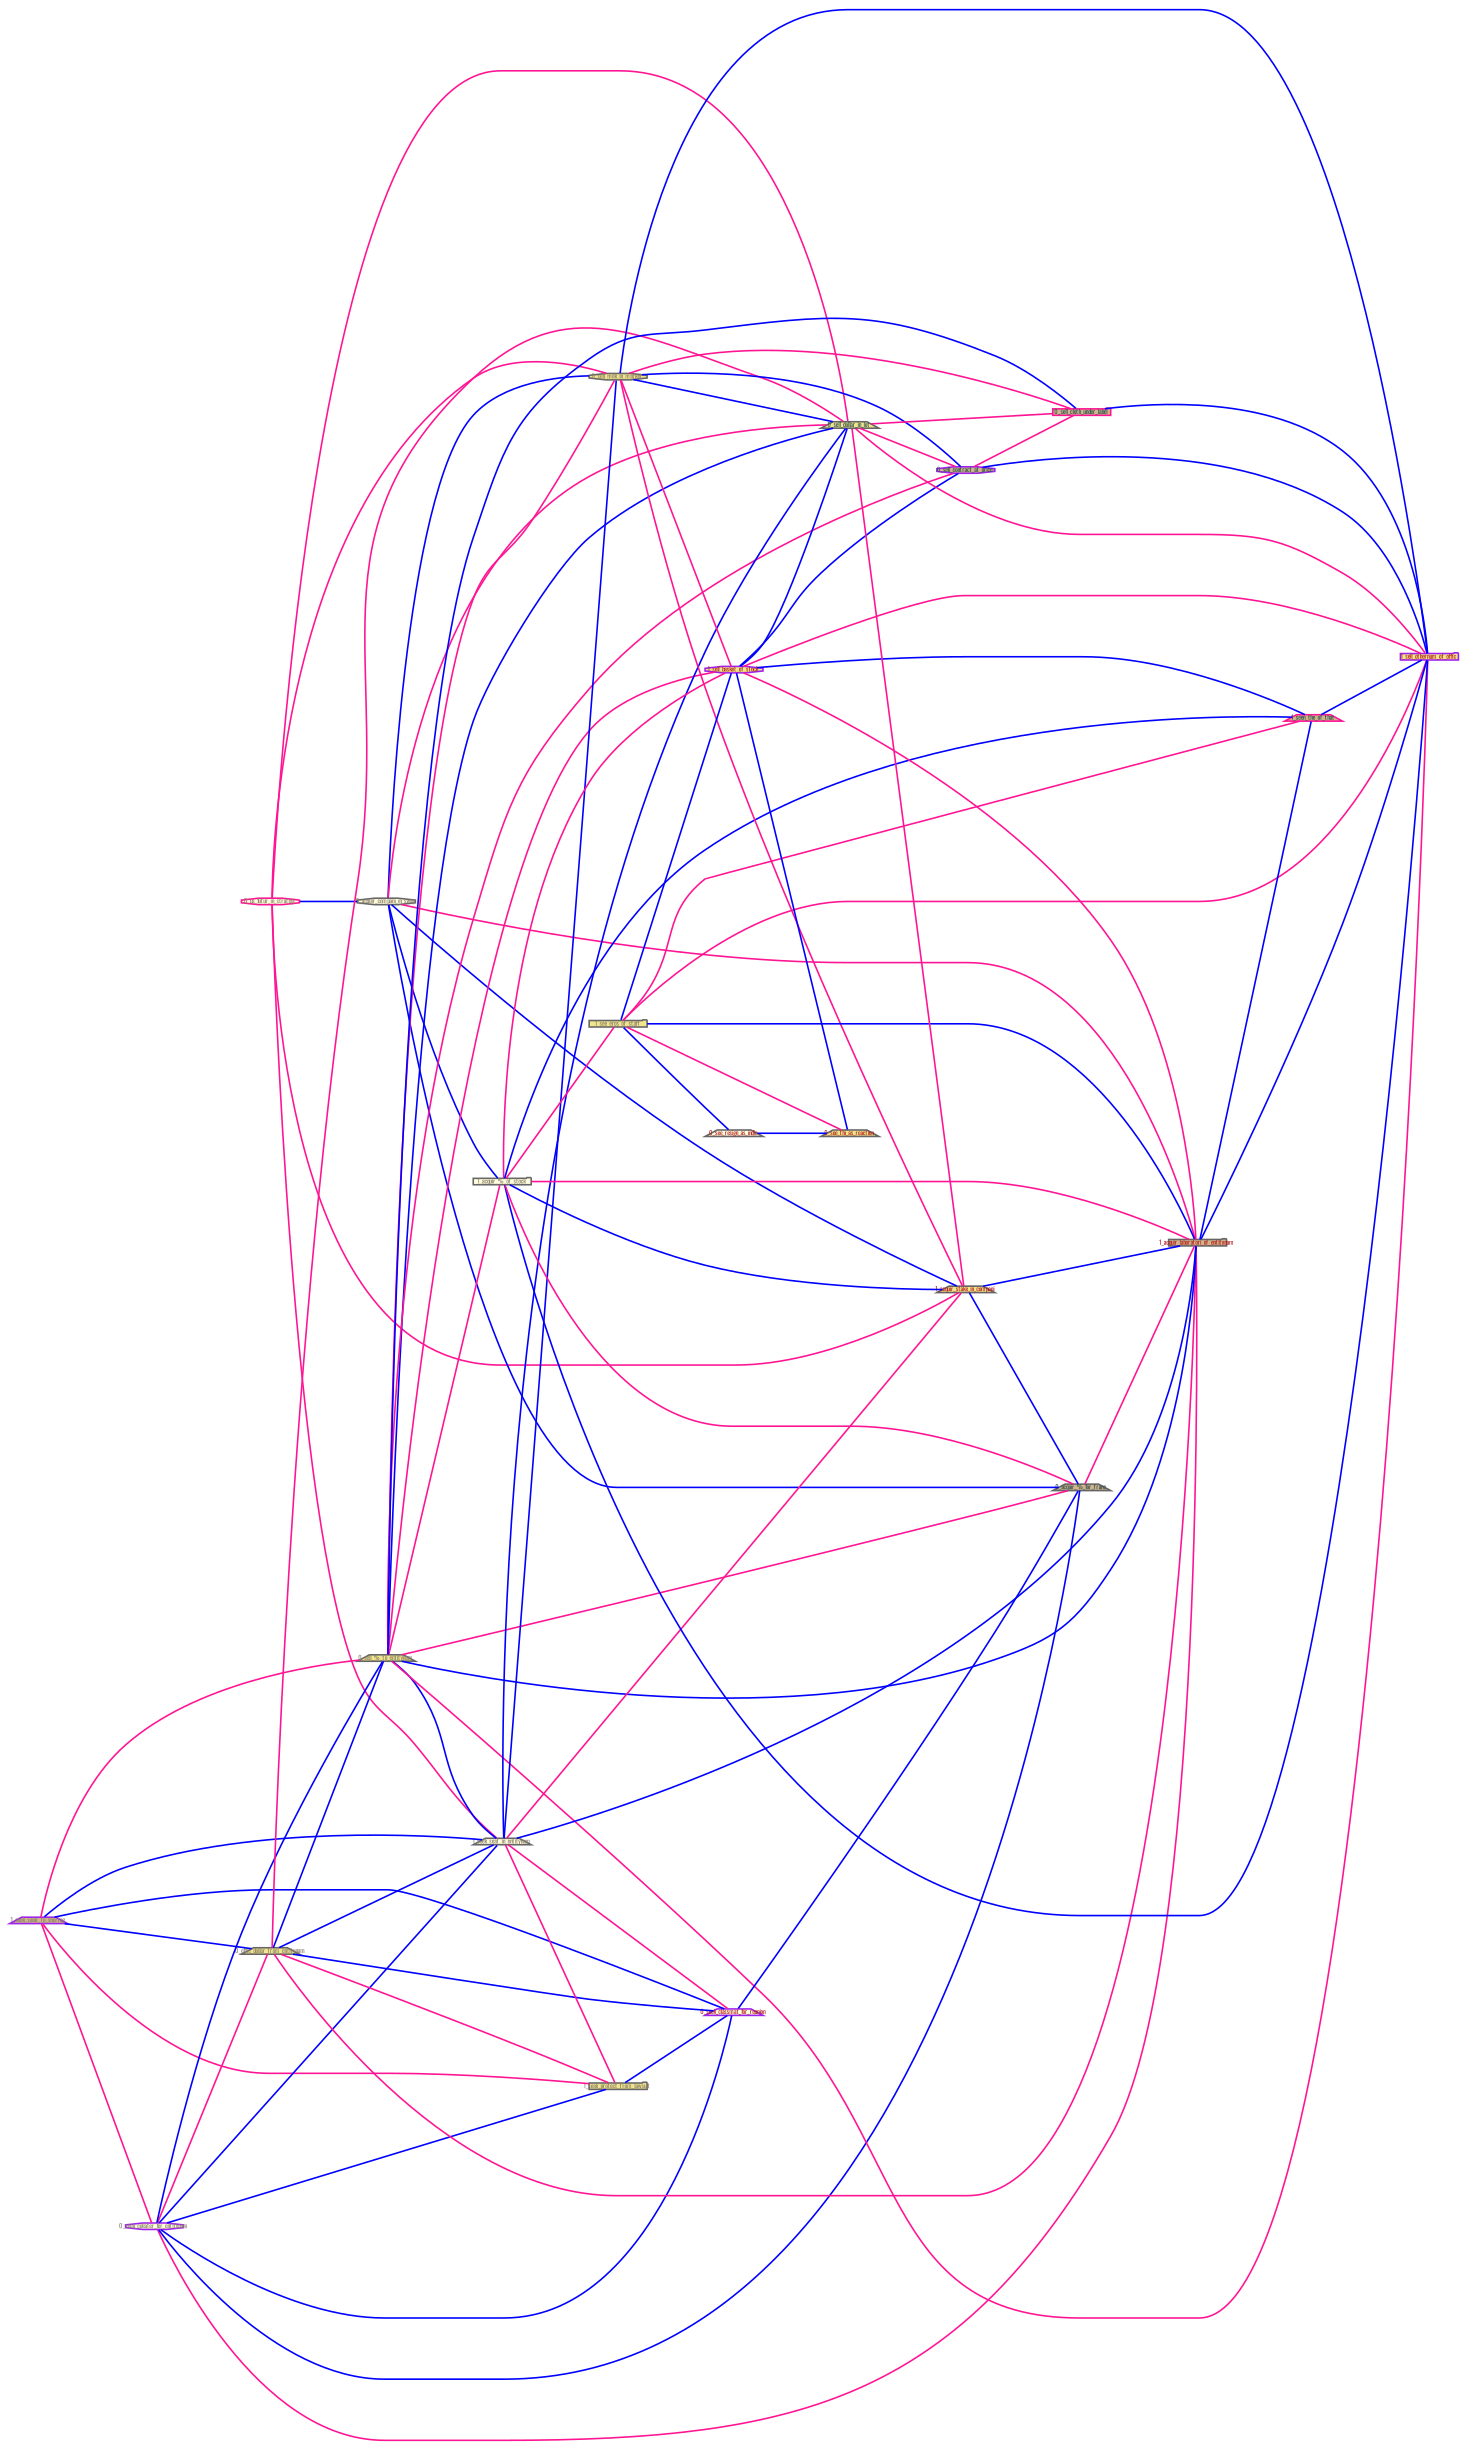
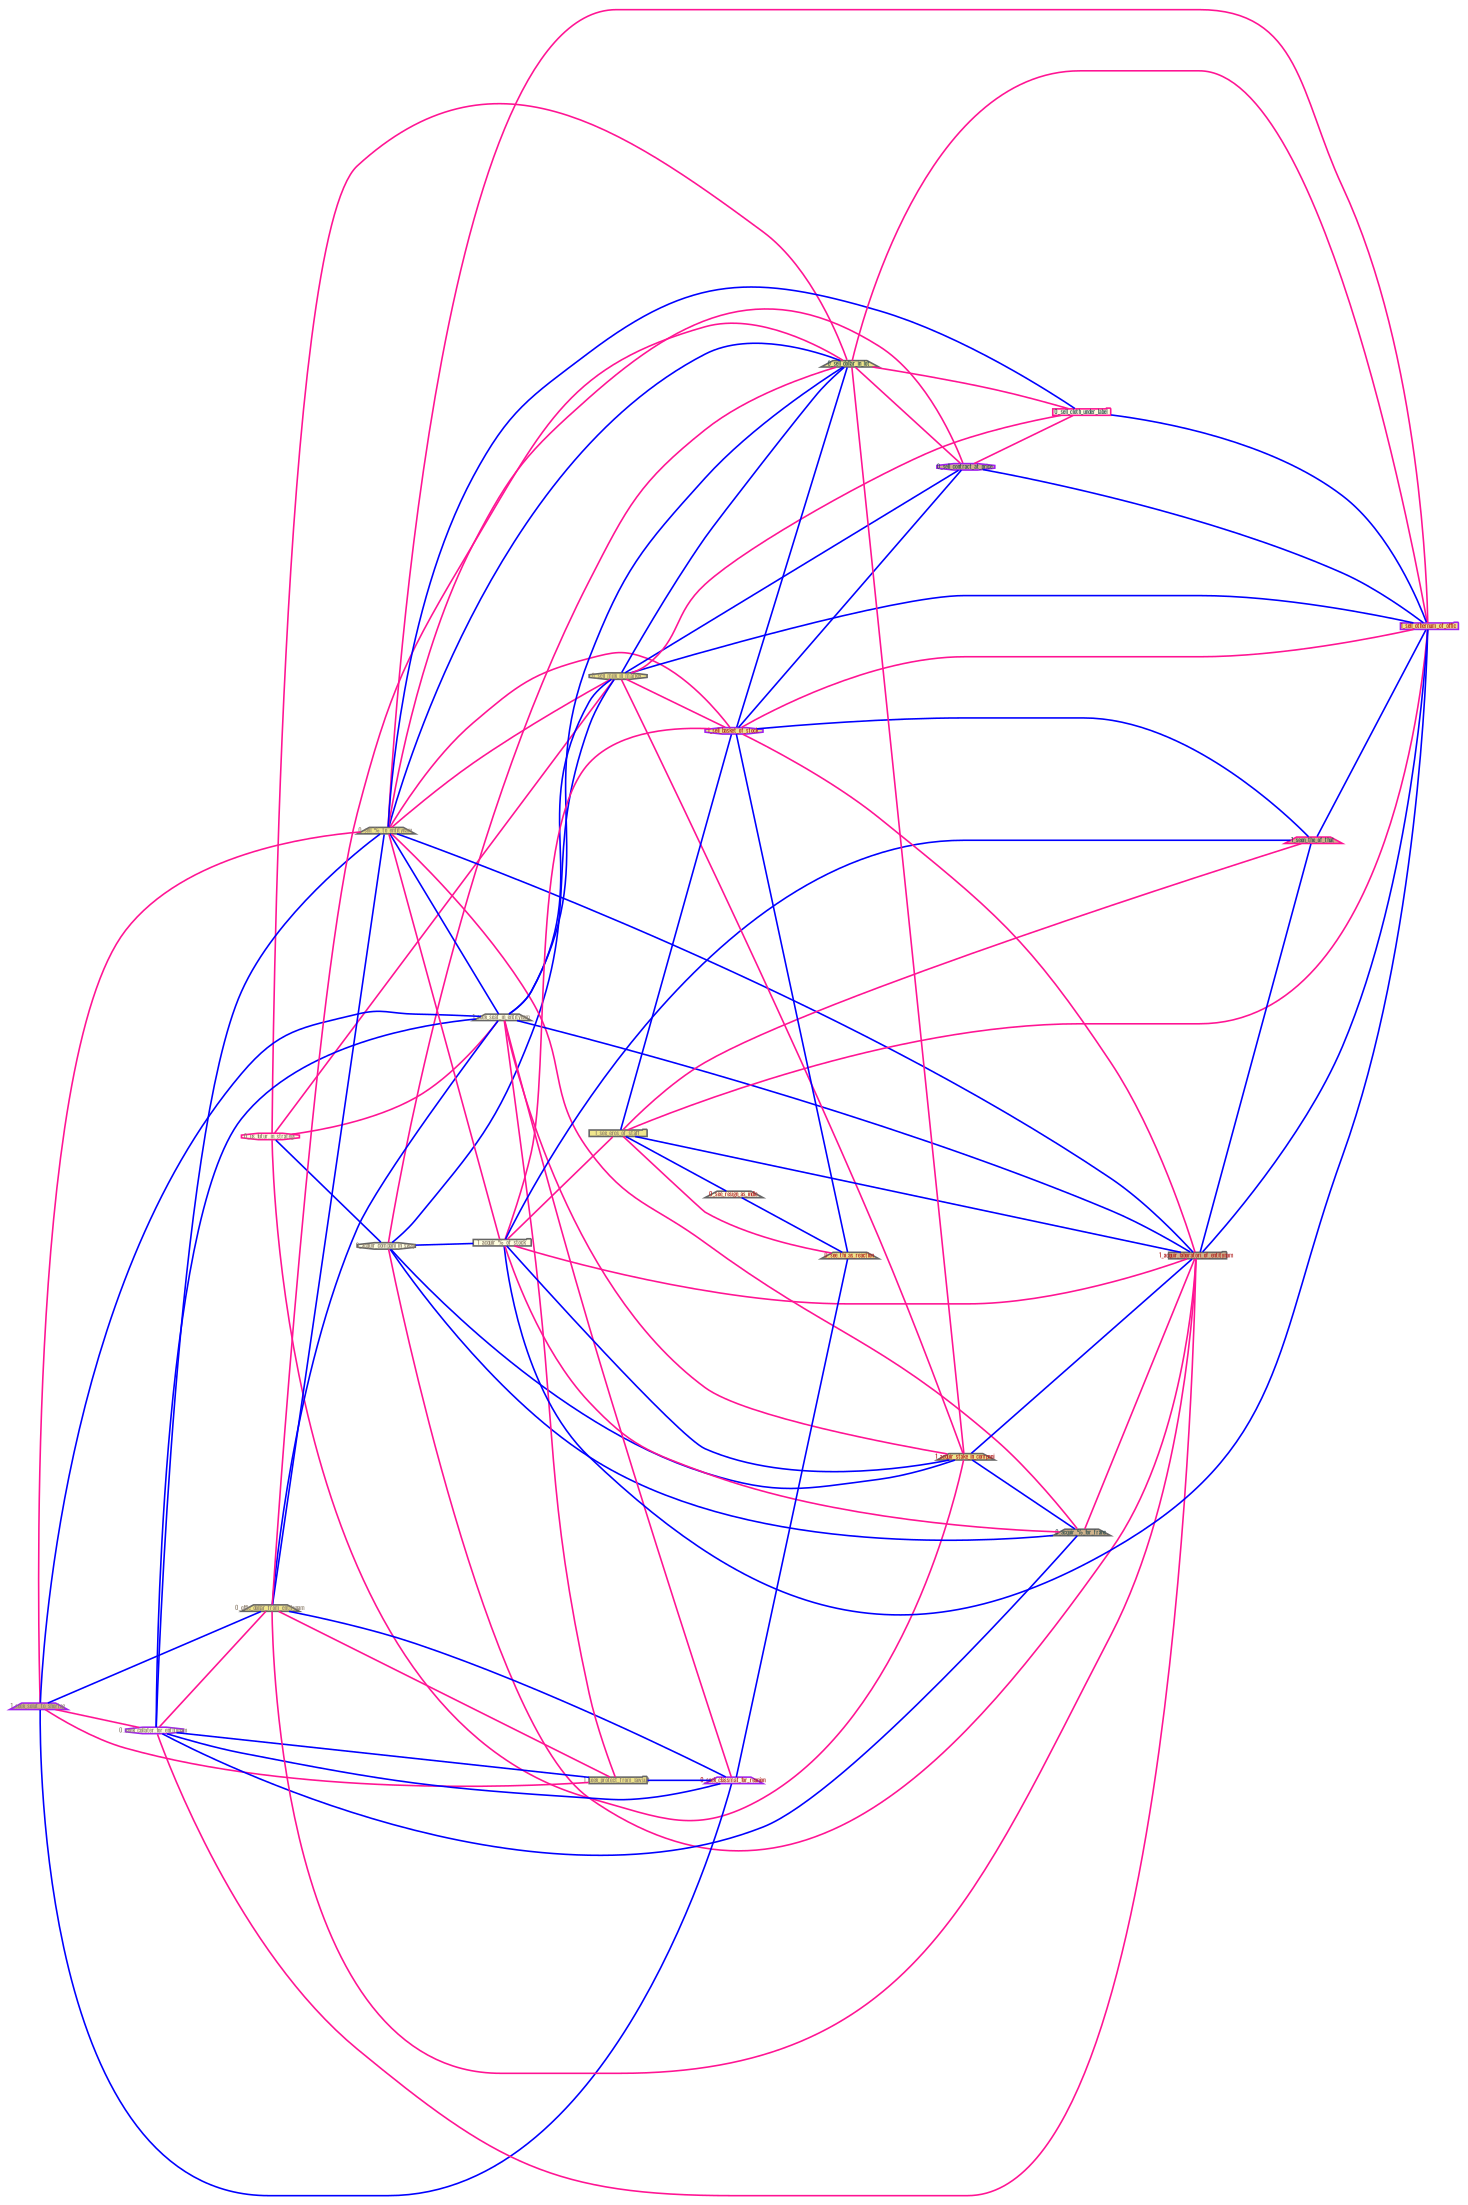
(1082, 412) -> (1082, 412)
(915, 1754) -> (792, 1518)
